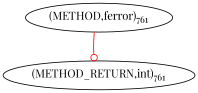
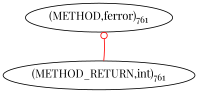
(94, 43) -> (104, 50)
